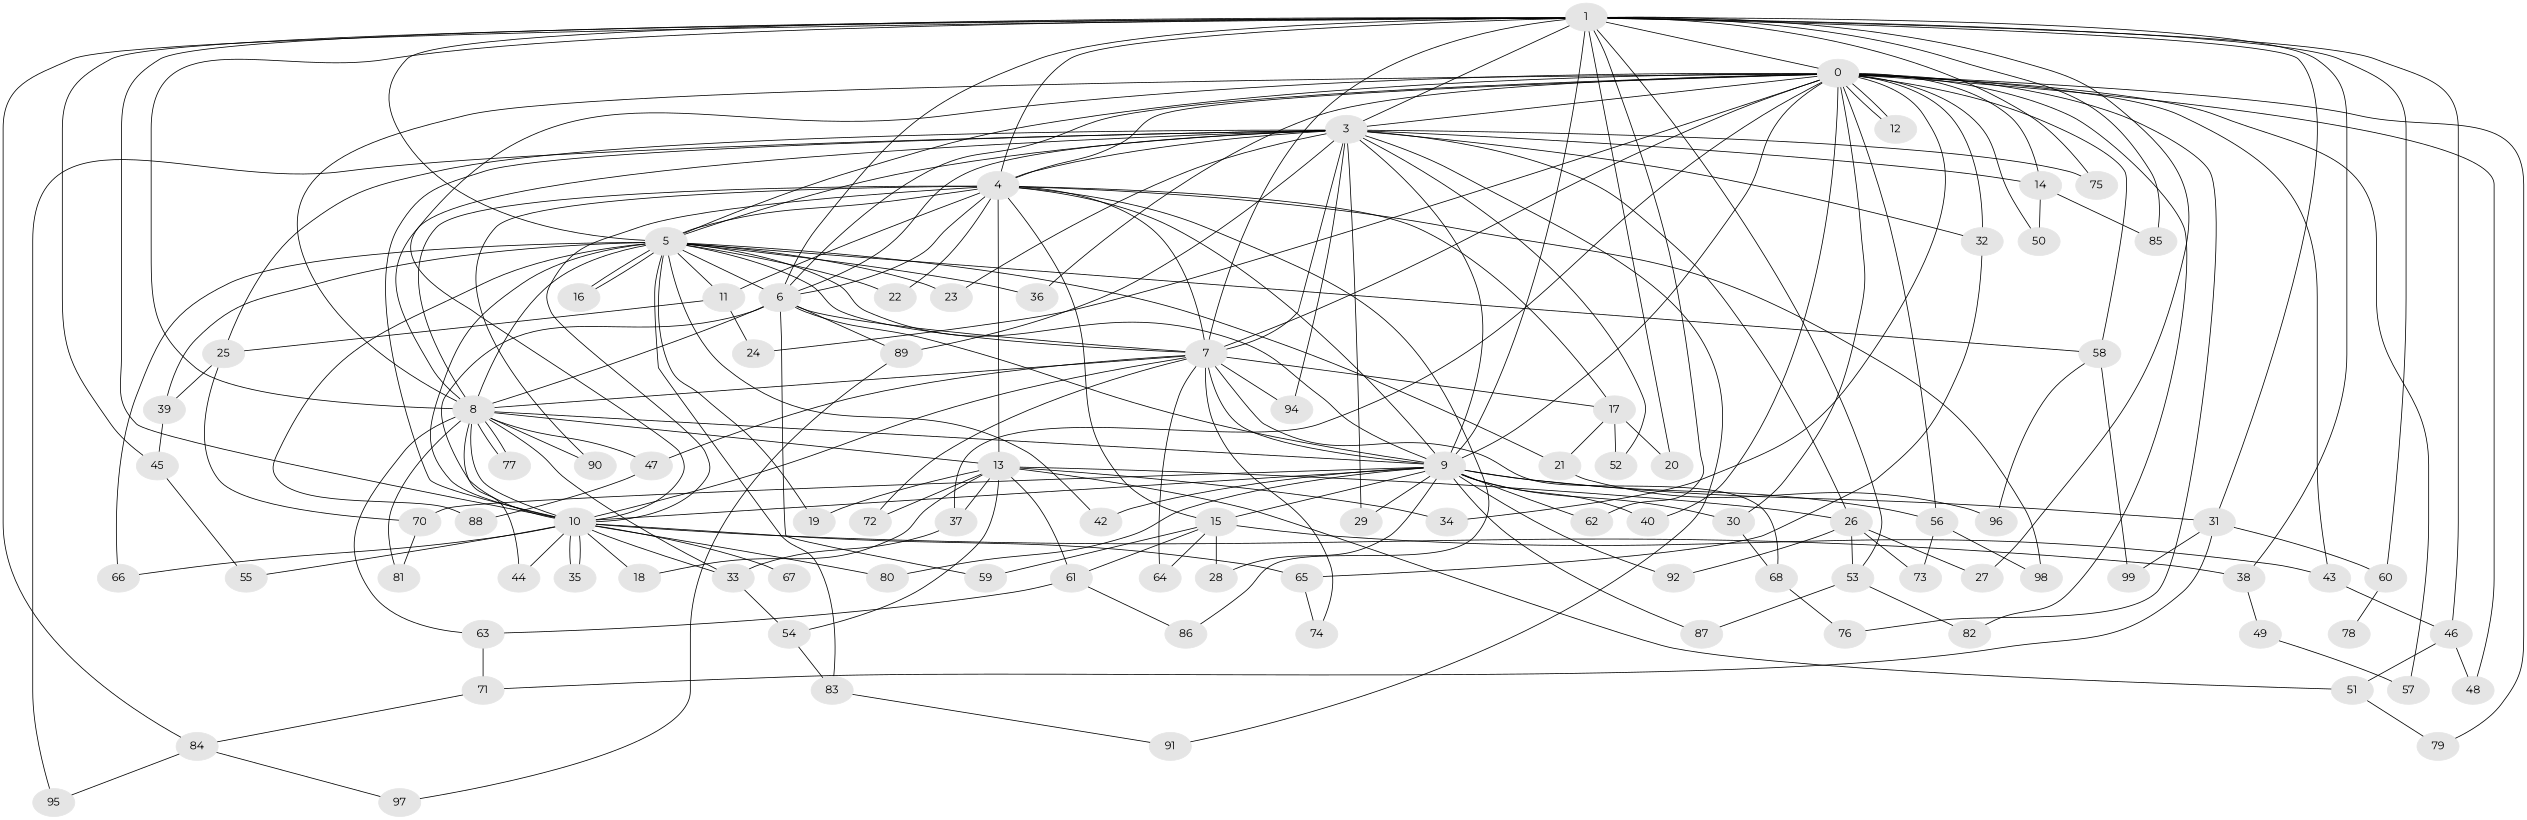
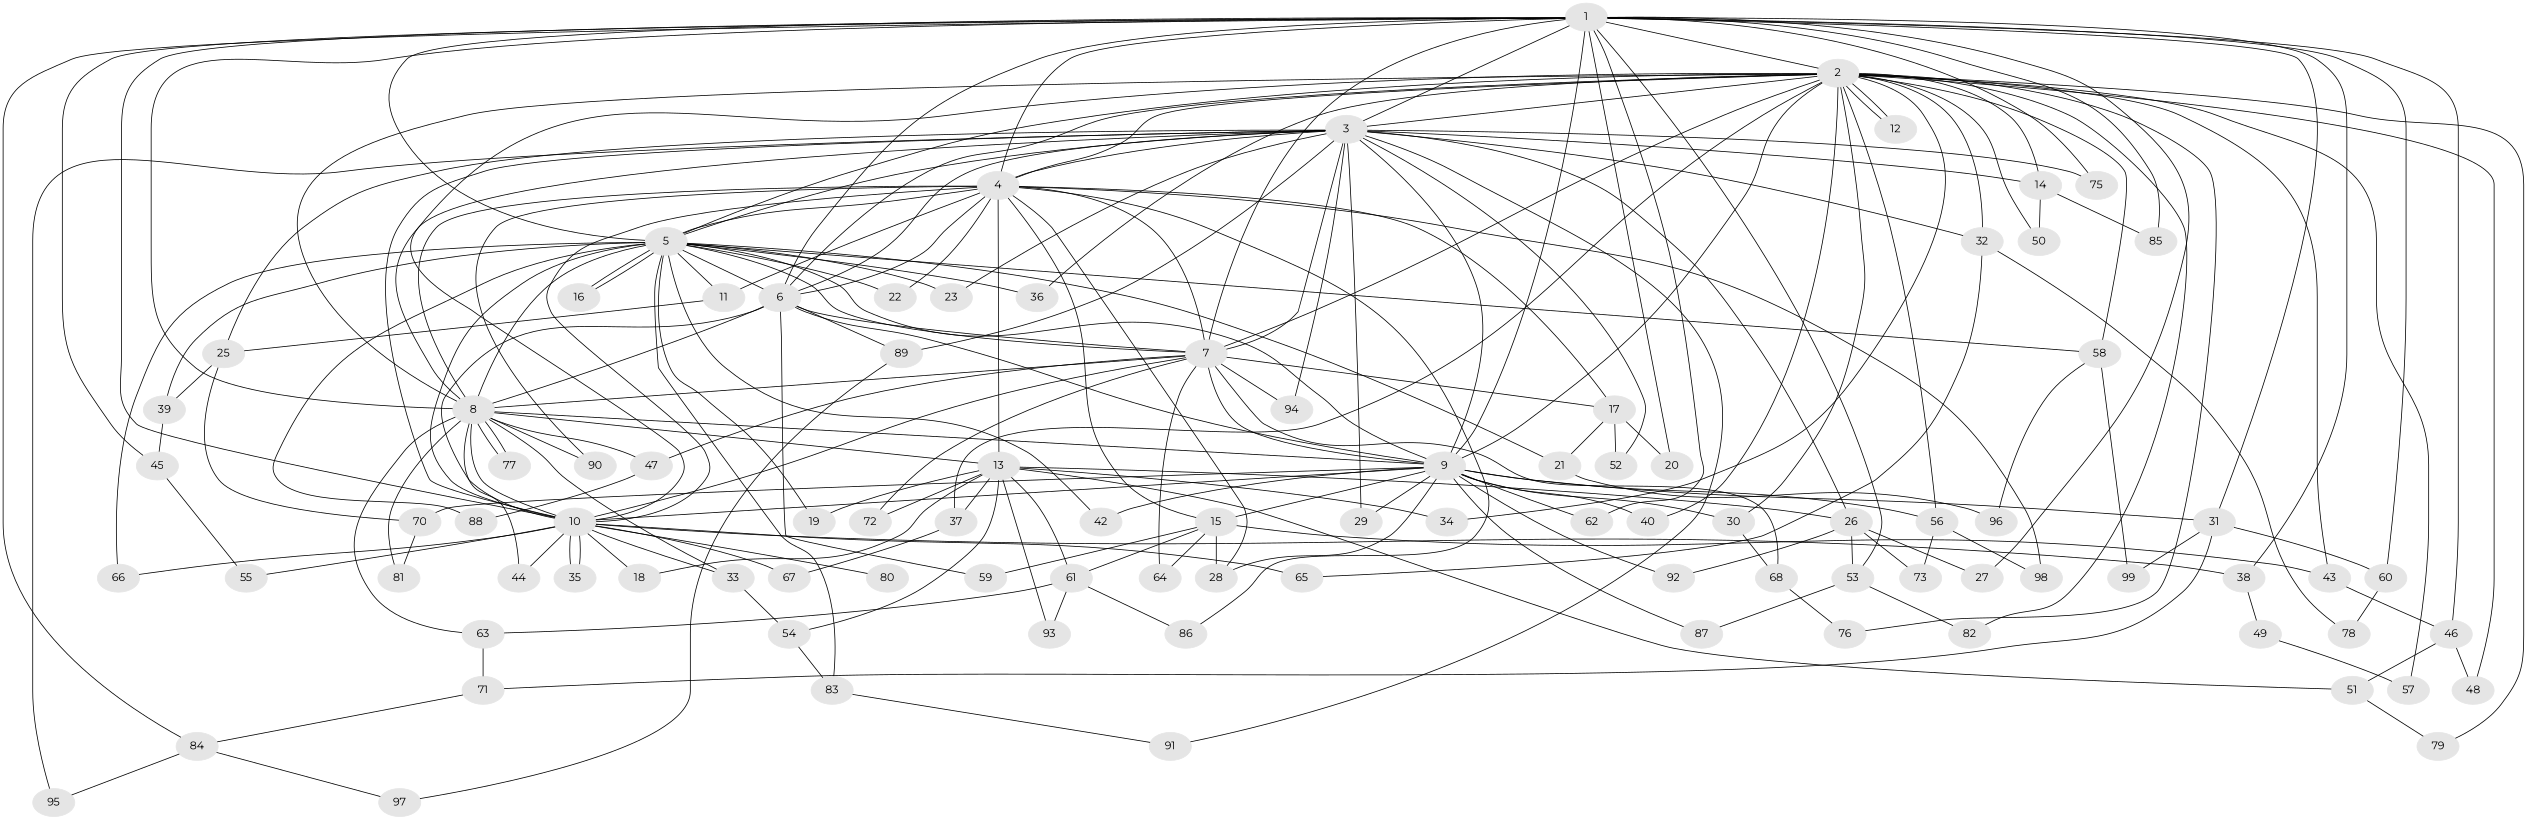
(1838, 73) -> (1838, 73)
(1252, 278) -> (1159, 382)
(753, 354) -> none
none -> (2195, 397)
(1165, 518) -> none
(825, 551) -> (881, 551)
none -> (1050, 634)
(1317, 634) -> none
